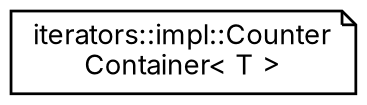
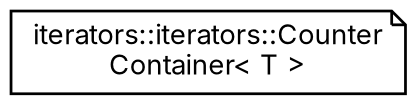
(183, 52) -> (208, 52)
